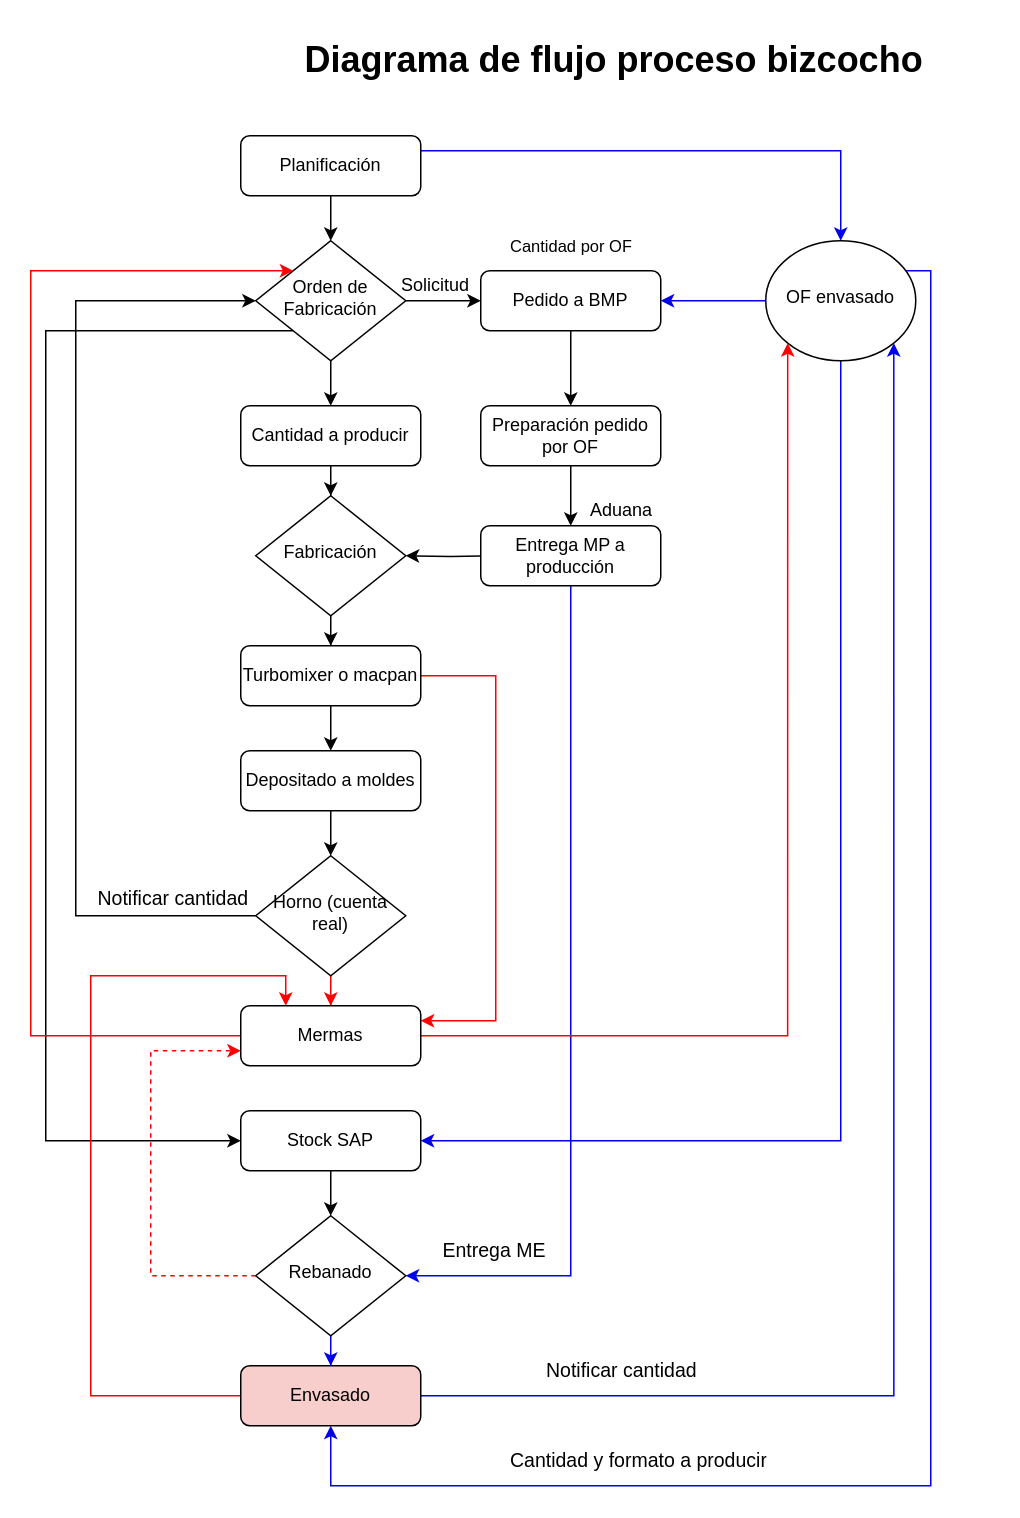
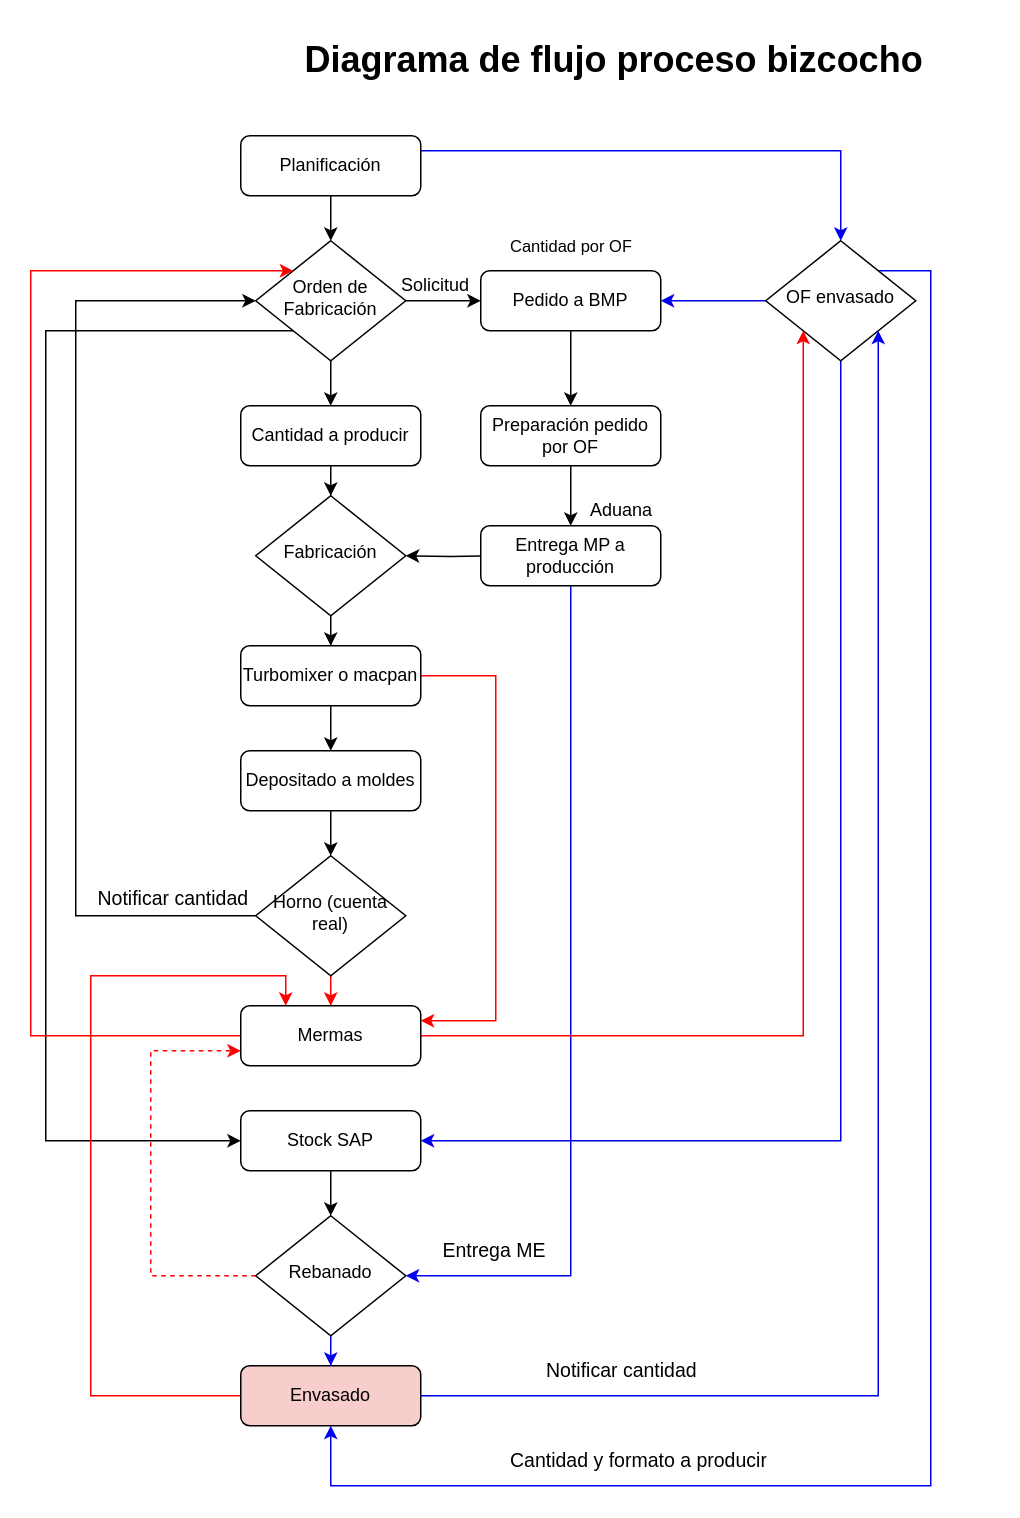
(841, 301) -> (841, 301)
